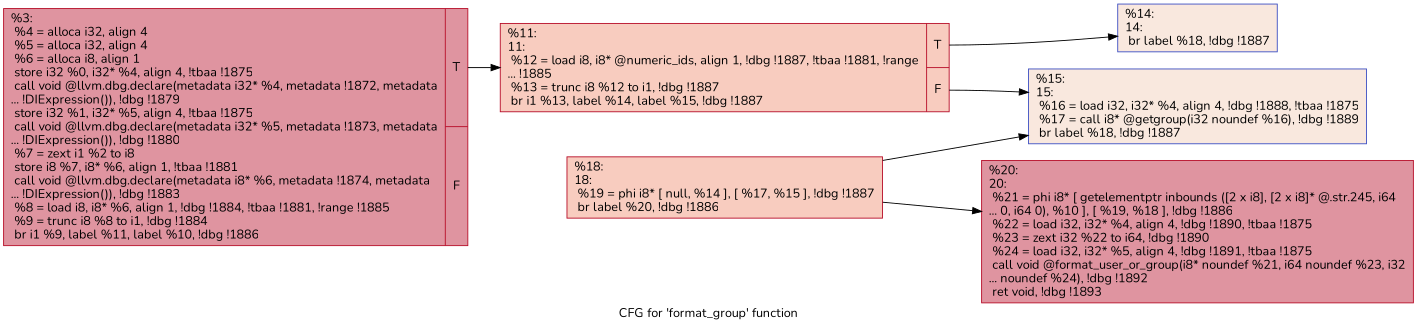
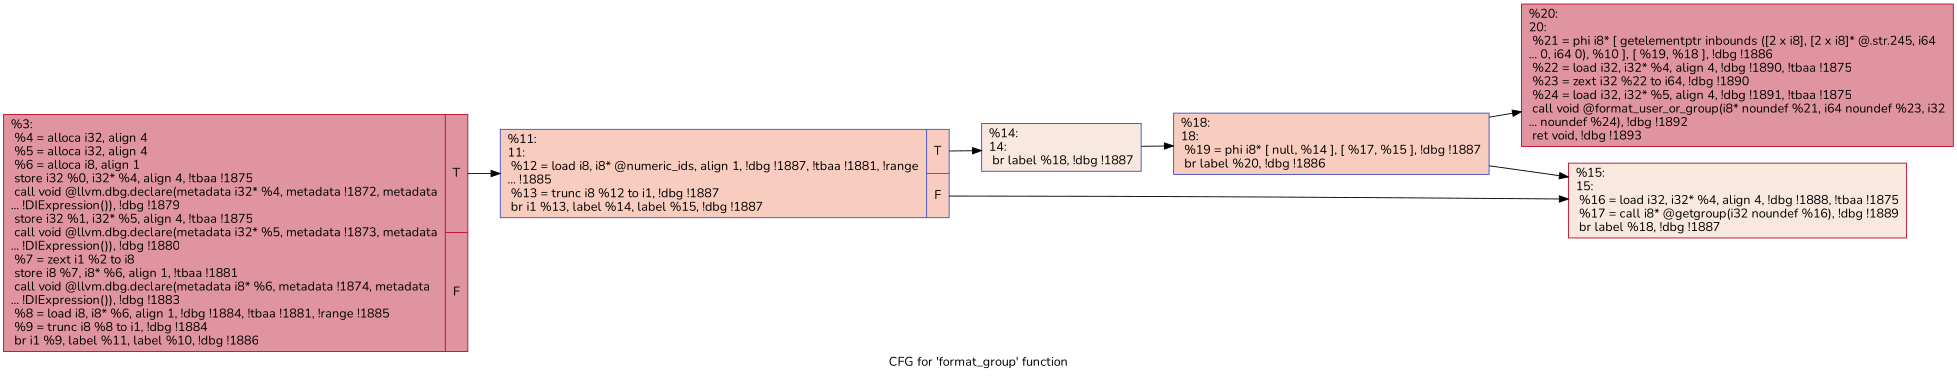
(725, 68) -> (725, 174)
(1197, 106) -> (1737, 201)
none -> (1153, 146)
(725, 187) -> (1331, 144)
